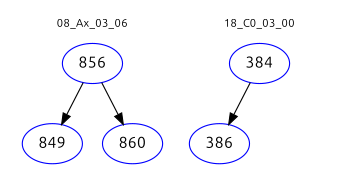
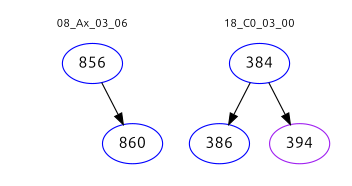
(52, 144) -> none
none -> (300, 144)
